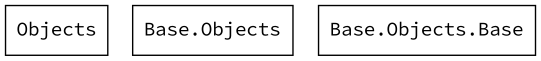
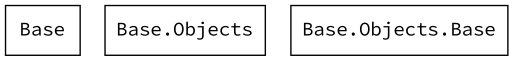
(57, 30) -> (43, 30)
